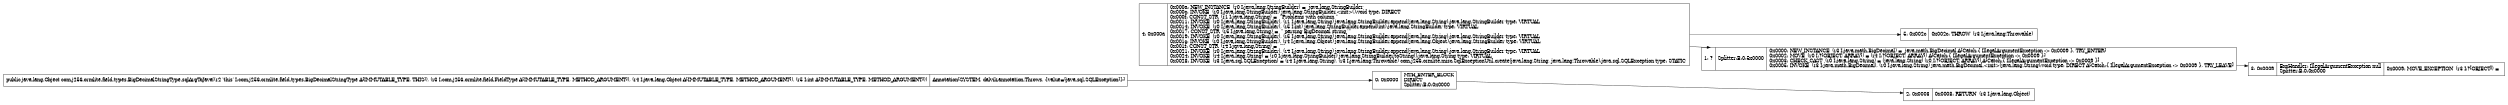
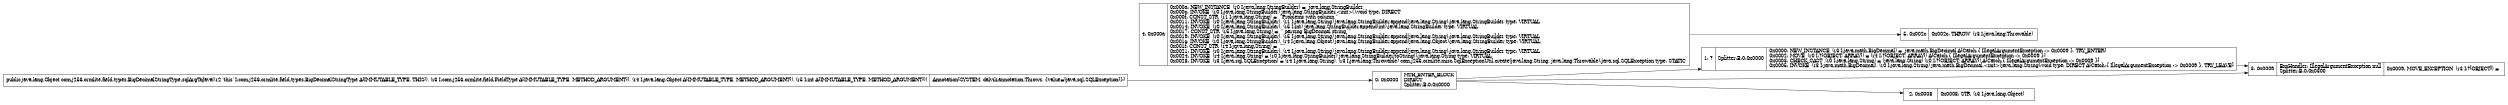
(1698, 47) -> (1577, 74)
(1741, 59) -> (1741, 59)
(2303, 71) -> (2303, 71)
none -> (1851, 78)
(1983, 94) -> (1983, 94)
